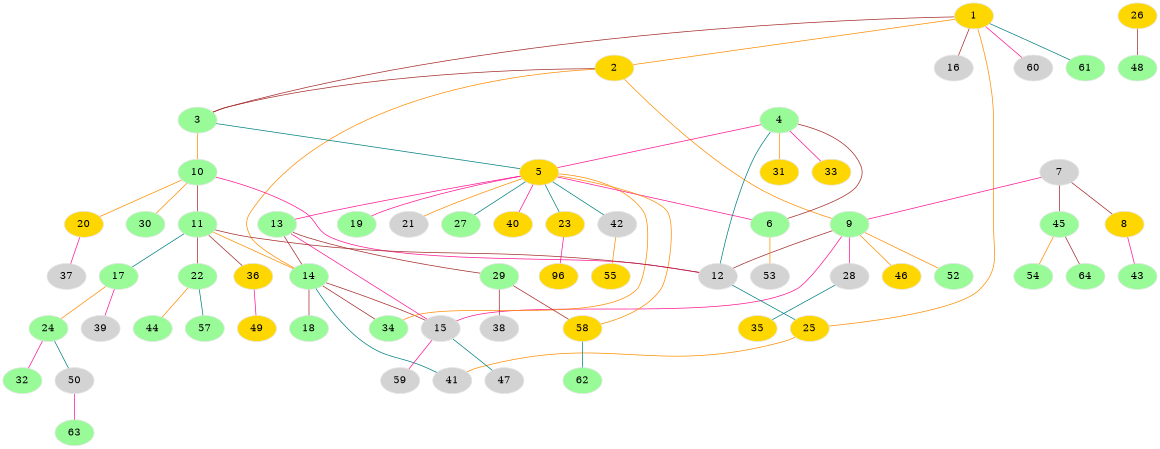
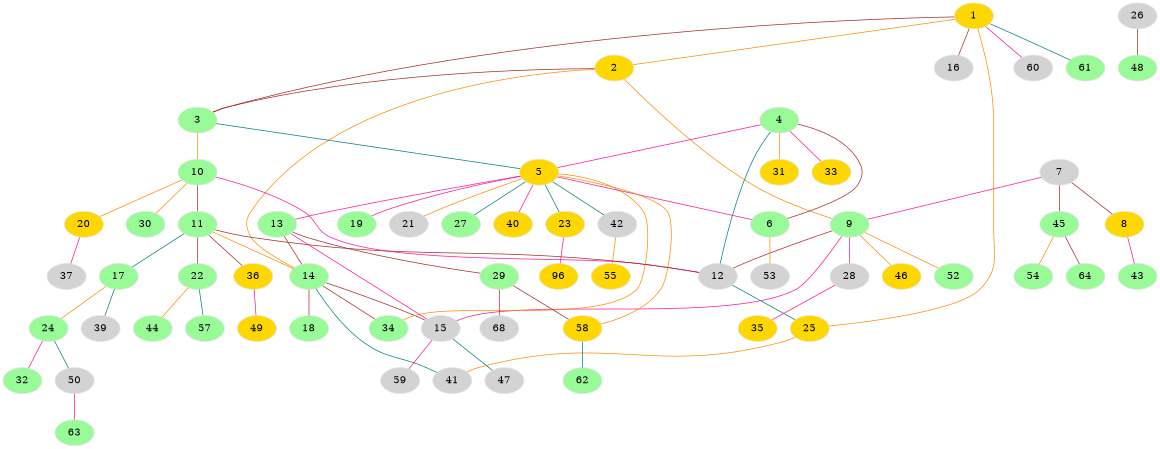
(1138, 16) -> (1138, 16)
(110, 302) -> (110, 302)
(804, 302) -> (804, 302)
(499, 329) -> (499, 329)
